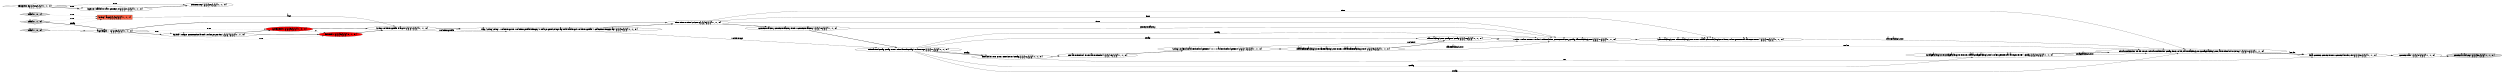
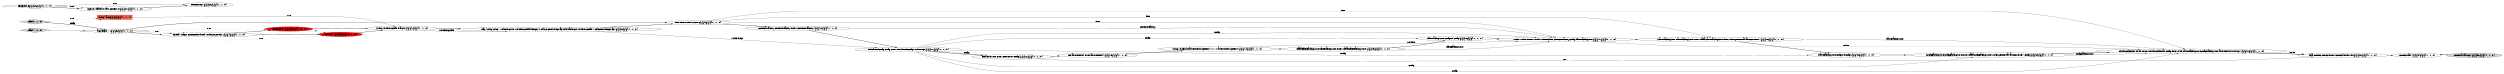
(35, 14) -> none
(289, 16) -> (289, 16)
none -> (1846, 55)
(2444, 56) -> (2445, 55)
